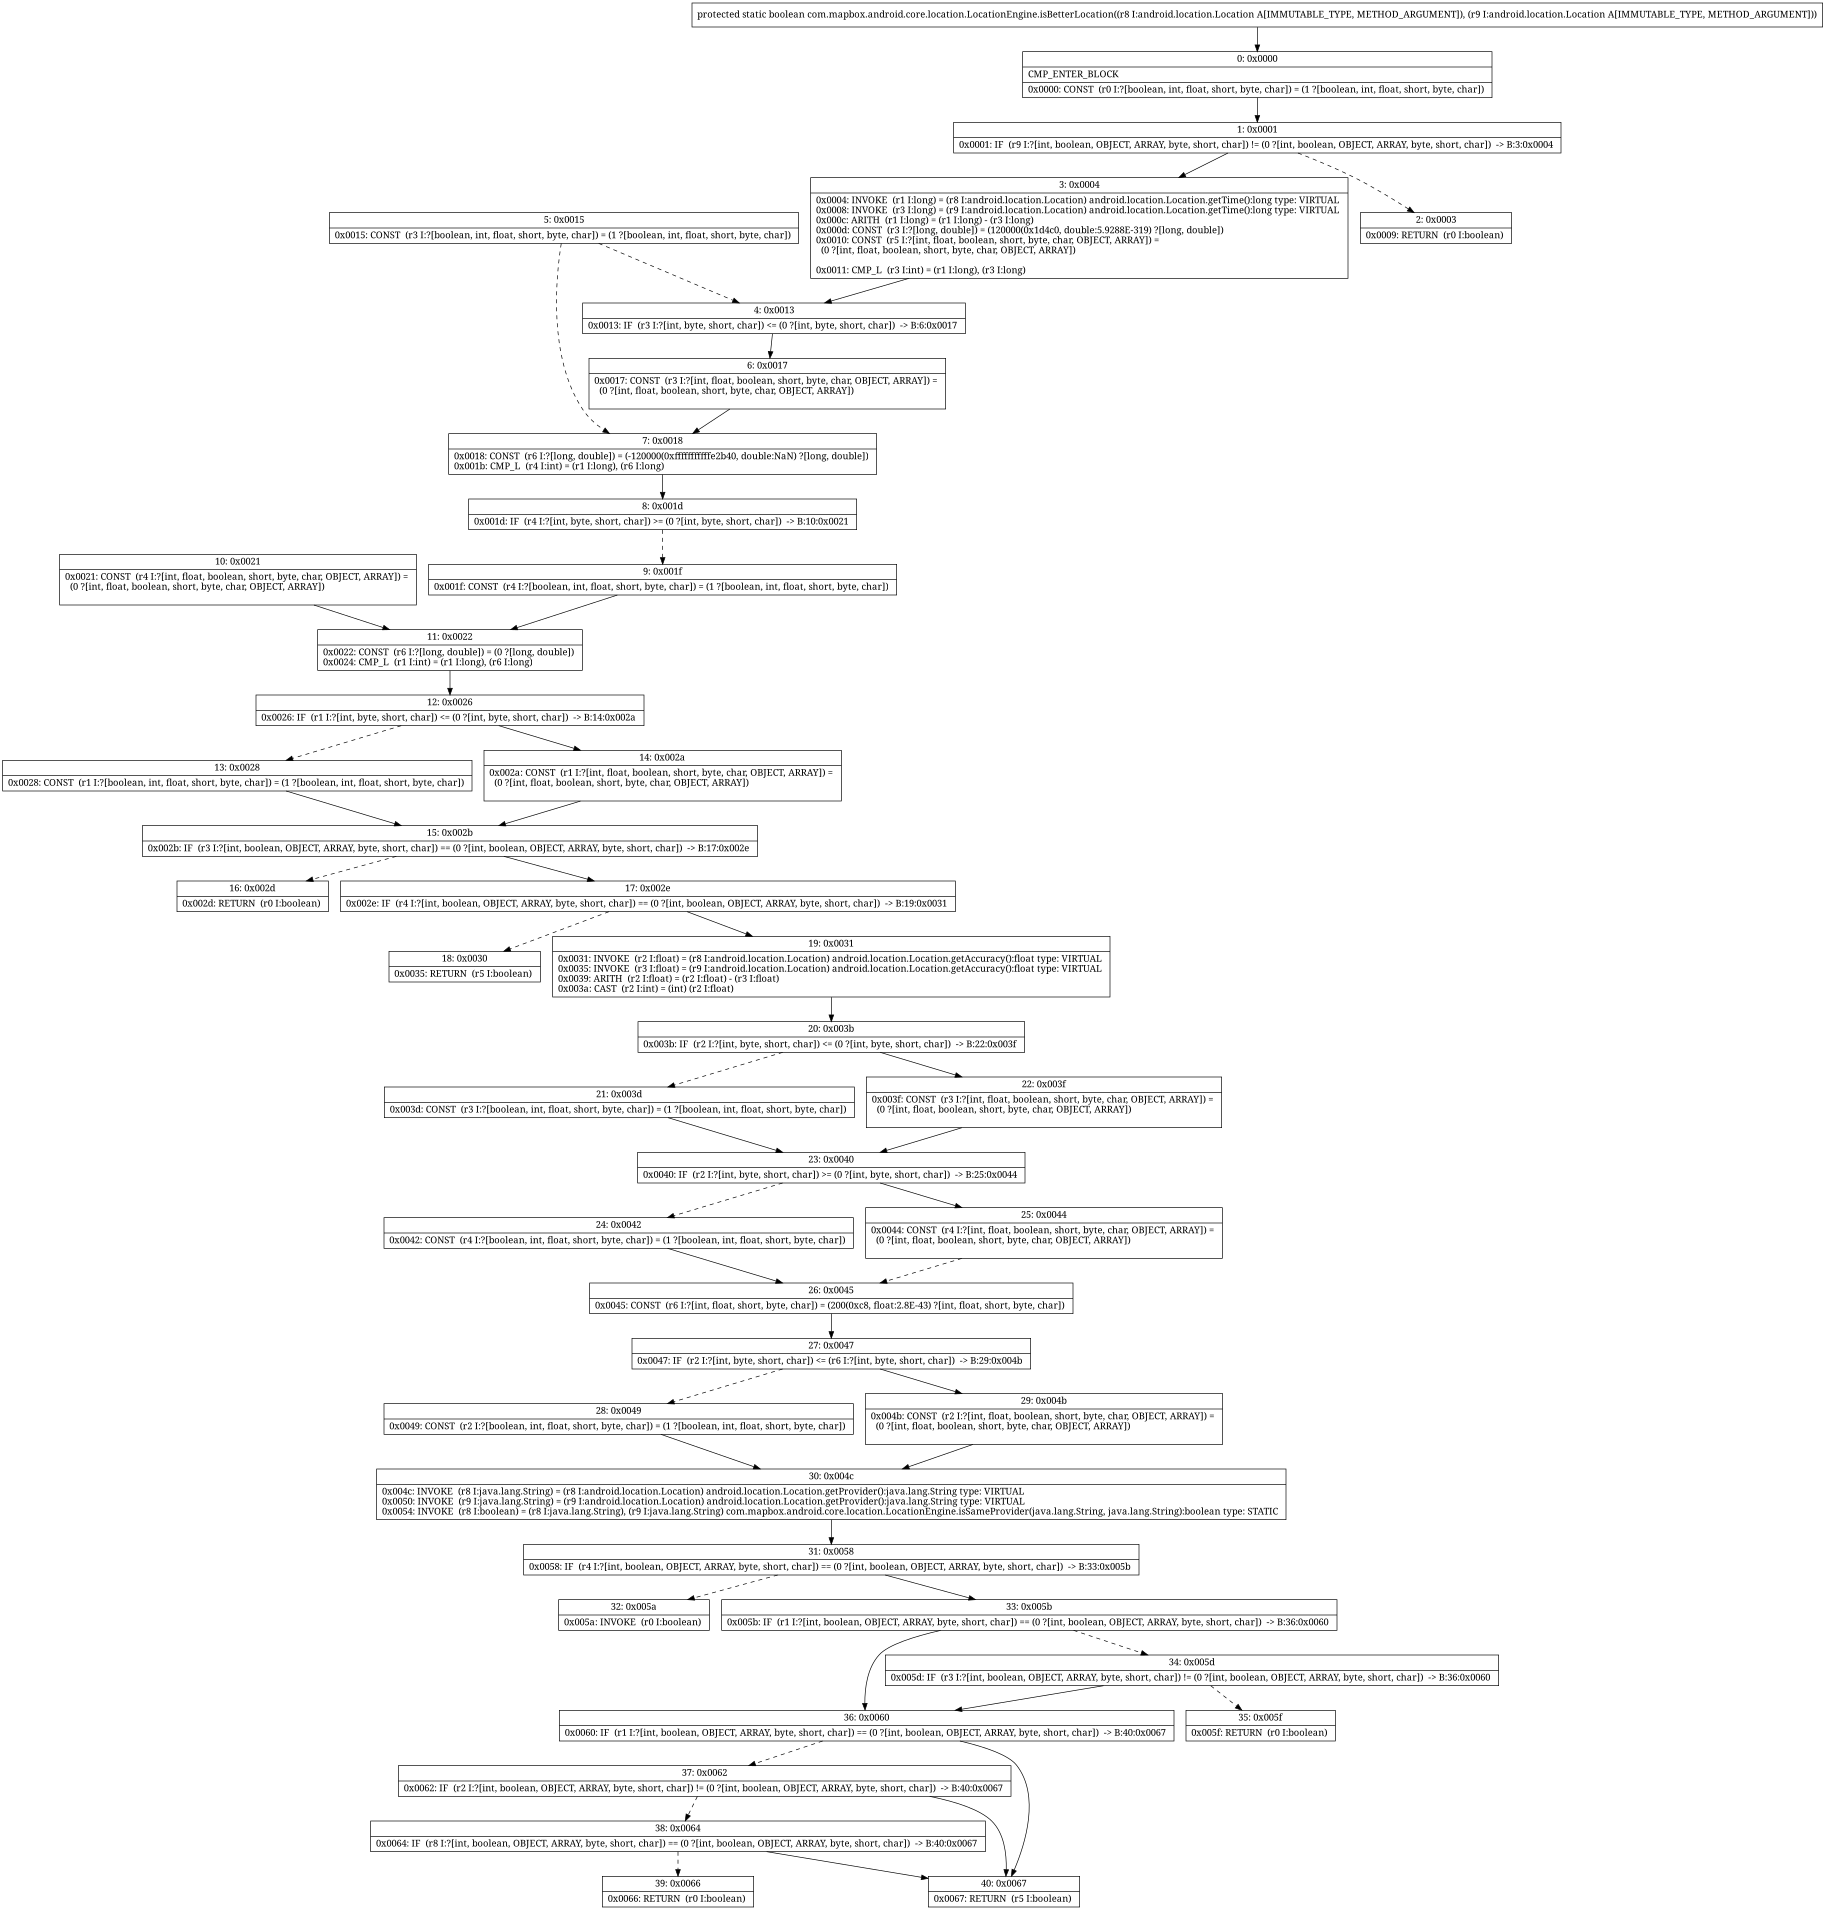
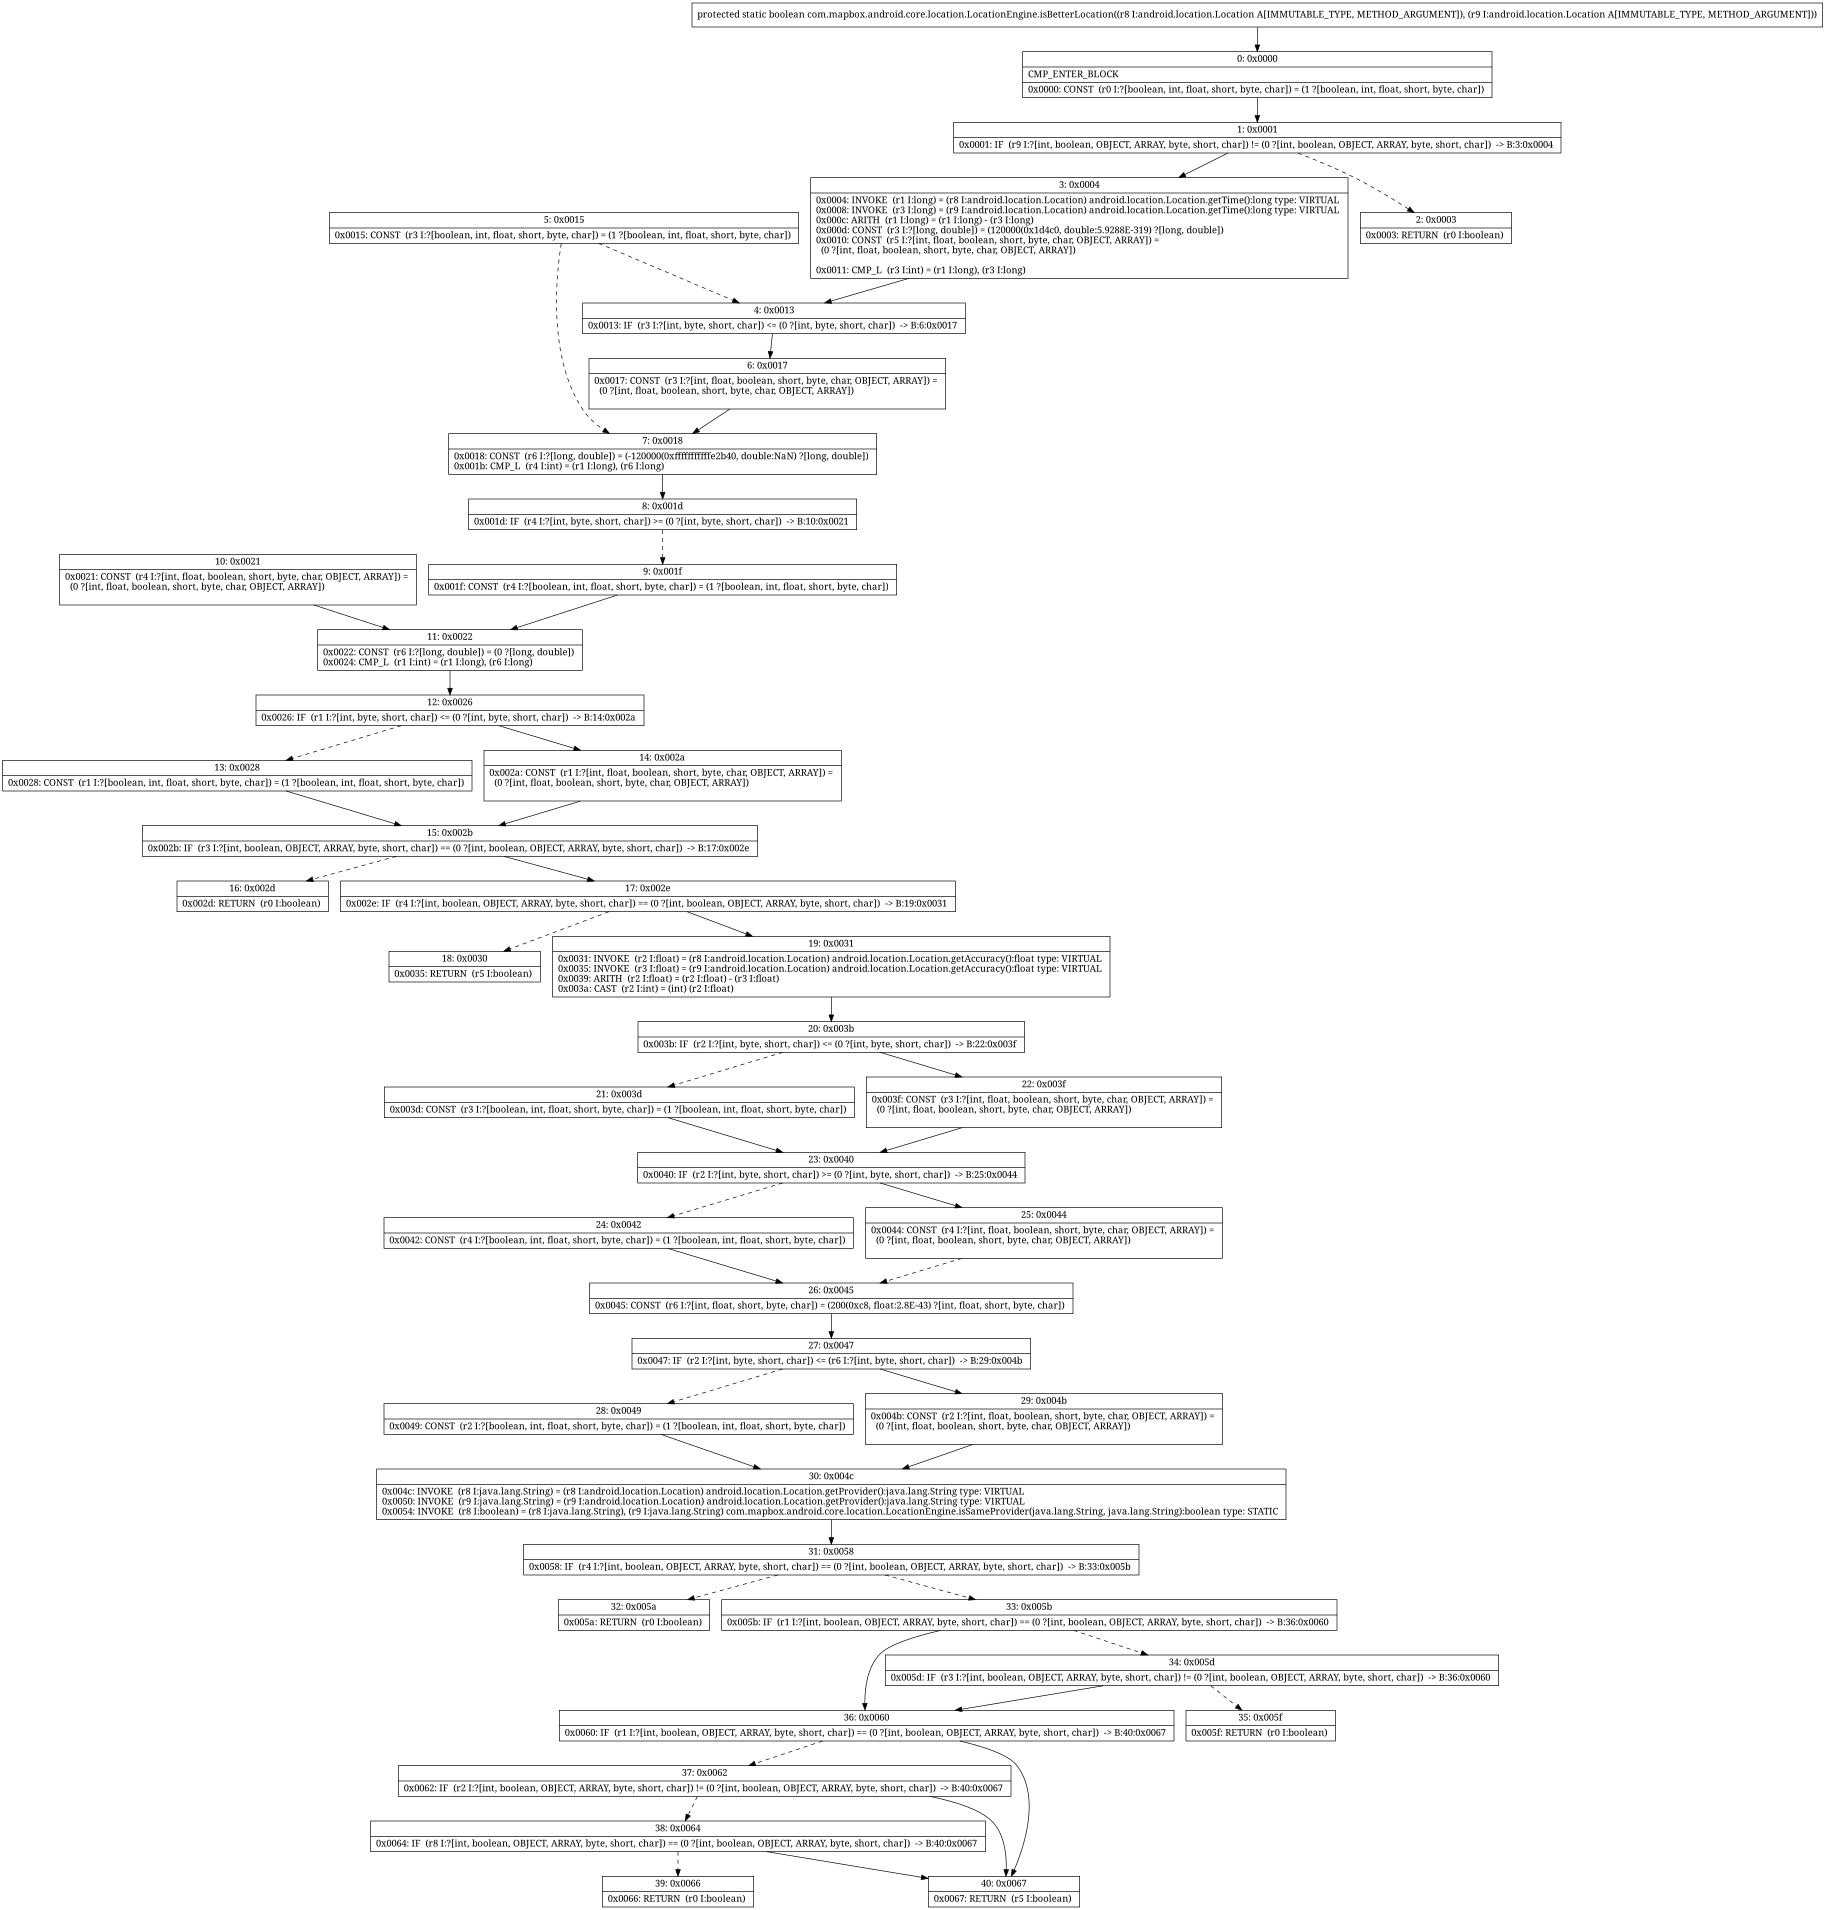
(1436, 235) -> (1436, 235)
(927, 1586) -> (927, 1586)
(634, 1622) -> (634, 1622)
